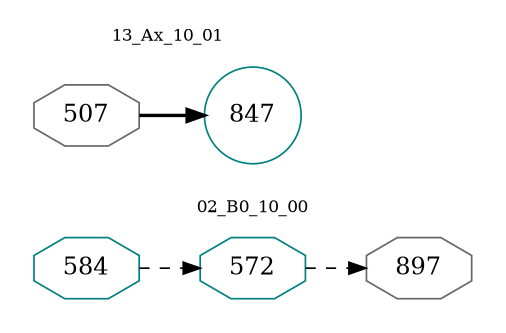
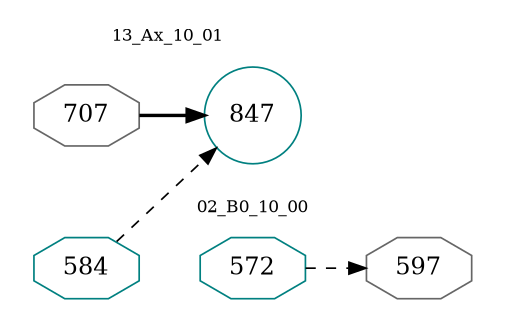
(87, 115) -> (87, 115)
(161, 268) -> (158, 203)
(419, 268) -> (419, 268)
